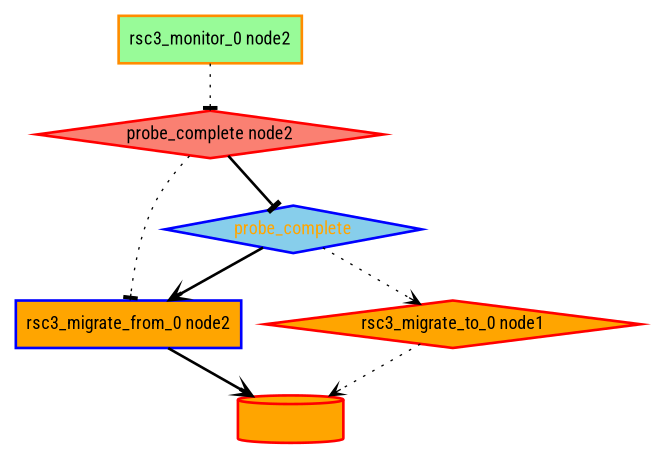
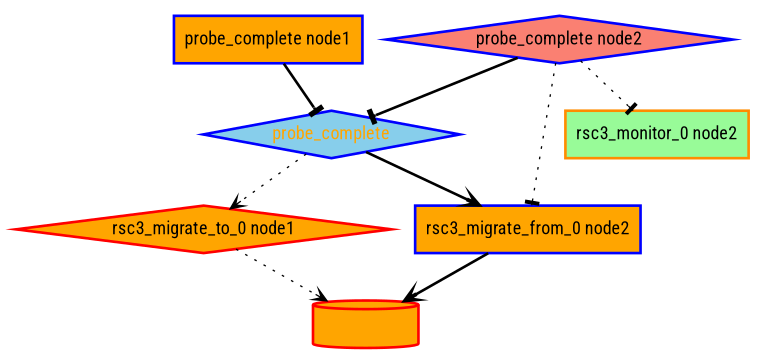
none -> (268, 40)
(210, 84) -> (604, 83)
(210, 134) -> (559, 40)
